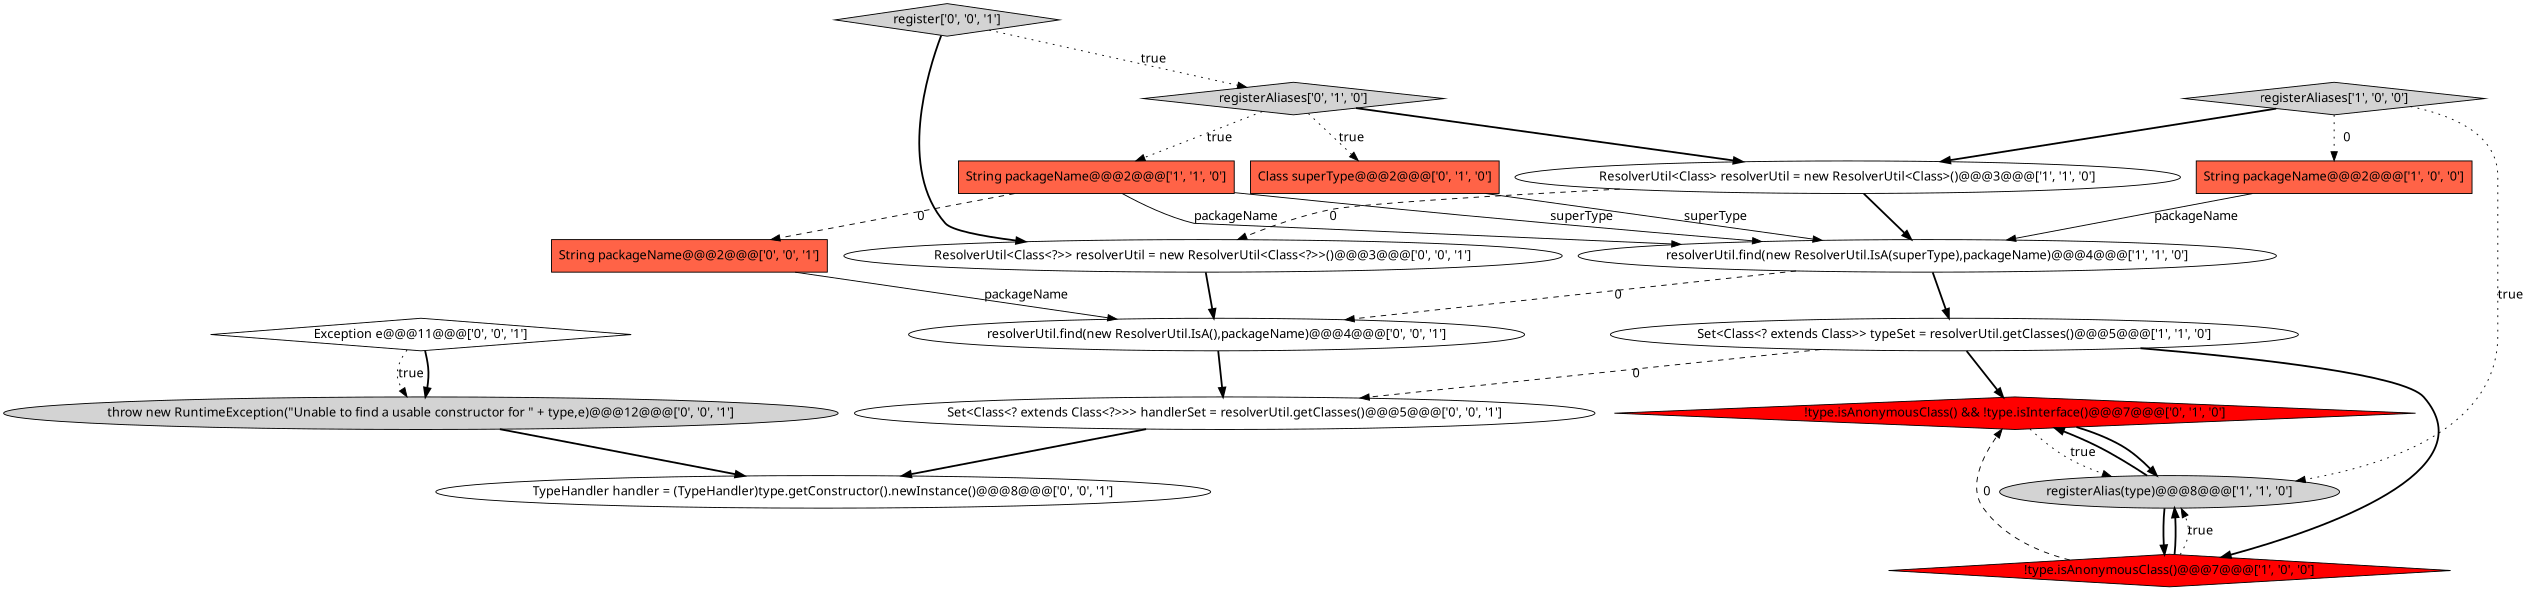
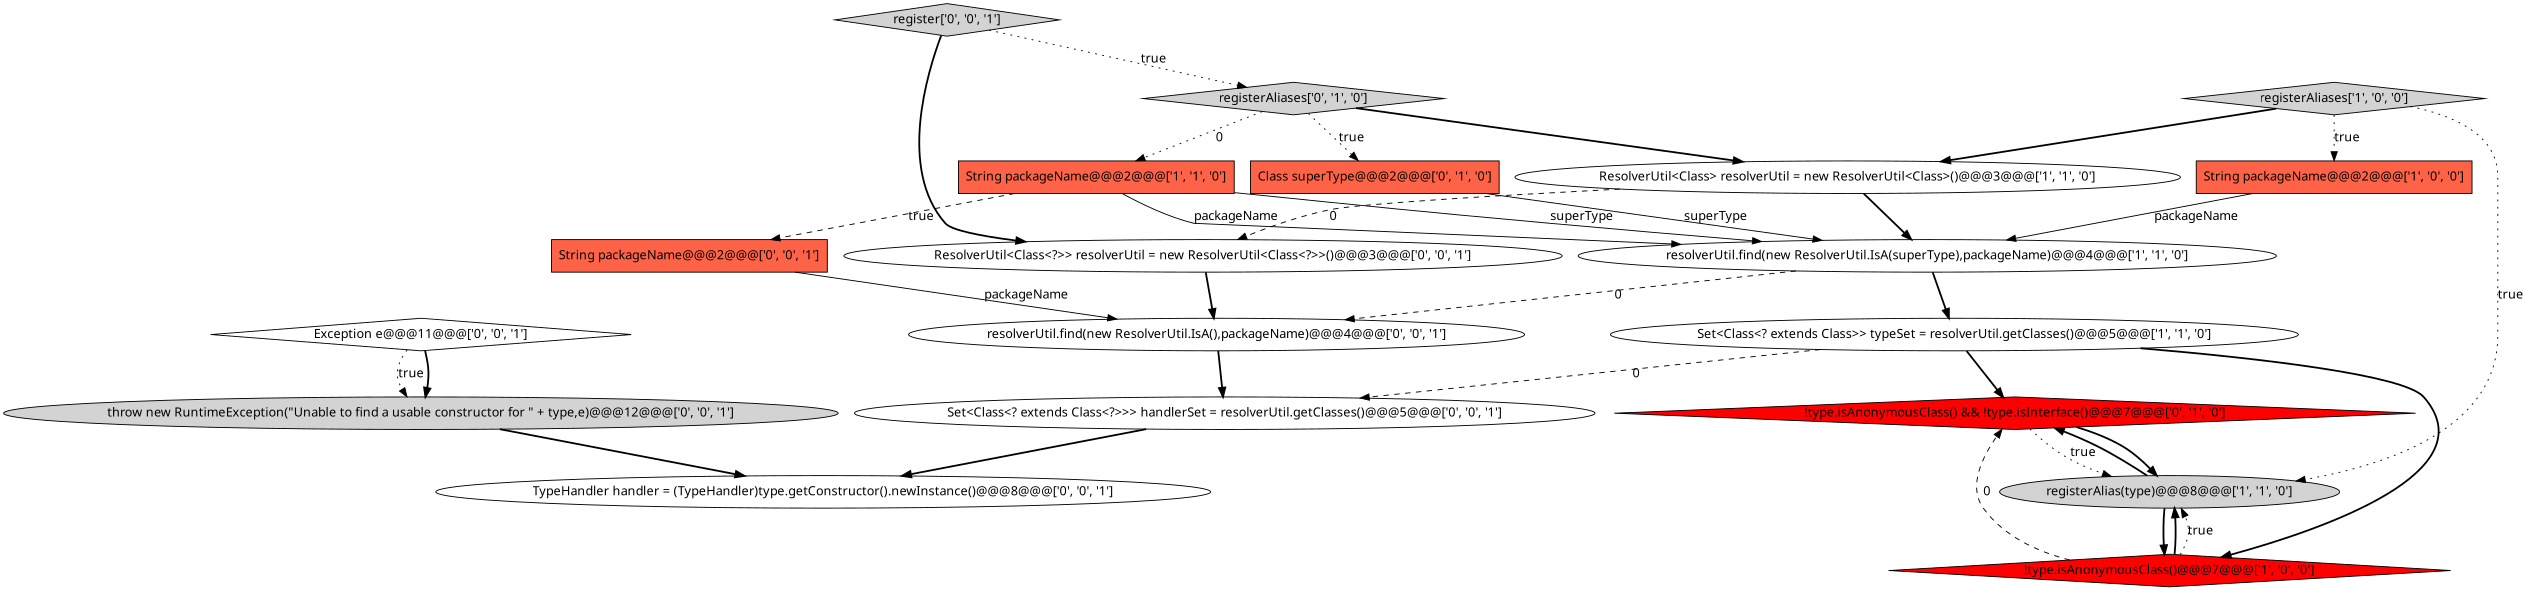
(1220, 138) -> (1220, 138)
(2347, 138) -> (2347, 138)
(921, 217) -> (921, 217)
